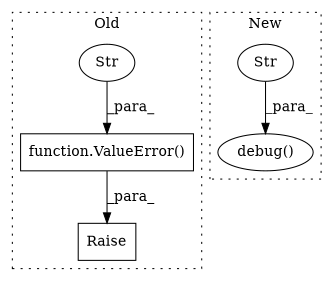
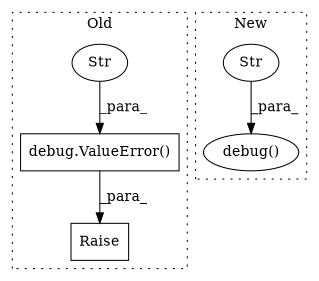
(107, 152) -> (100, 152)
